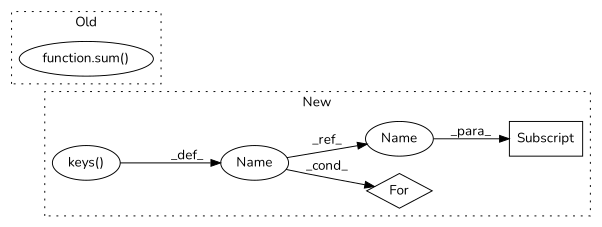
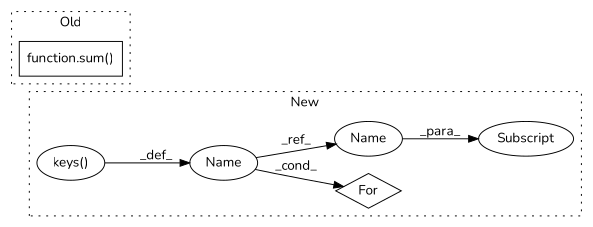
(86, 59) -> (71, 59)
(546, 139) -> (526, 139)
